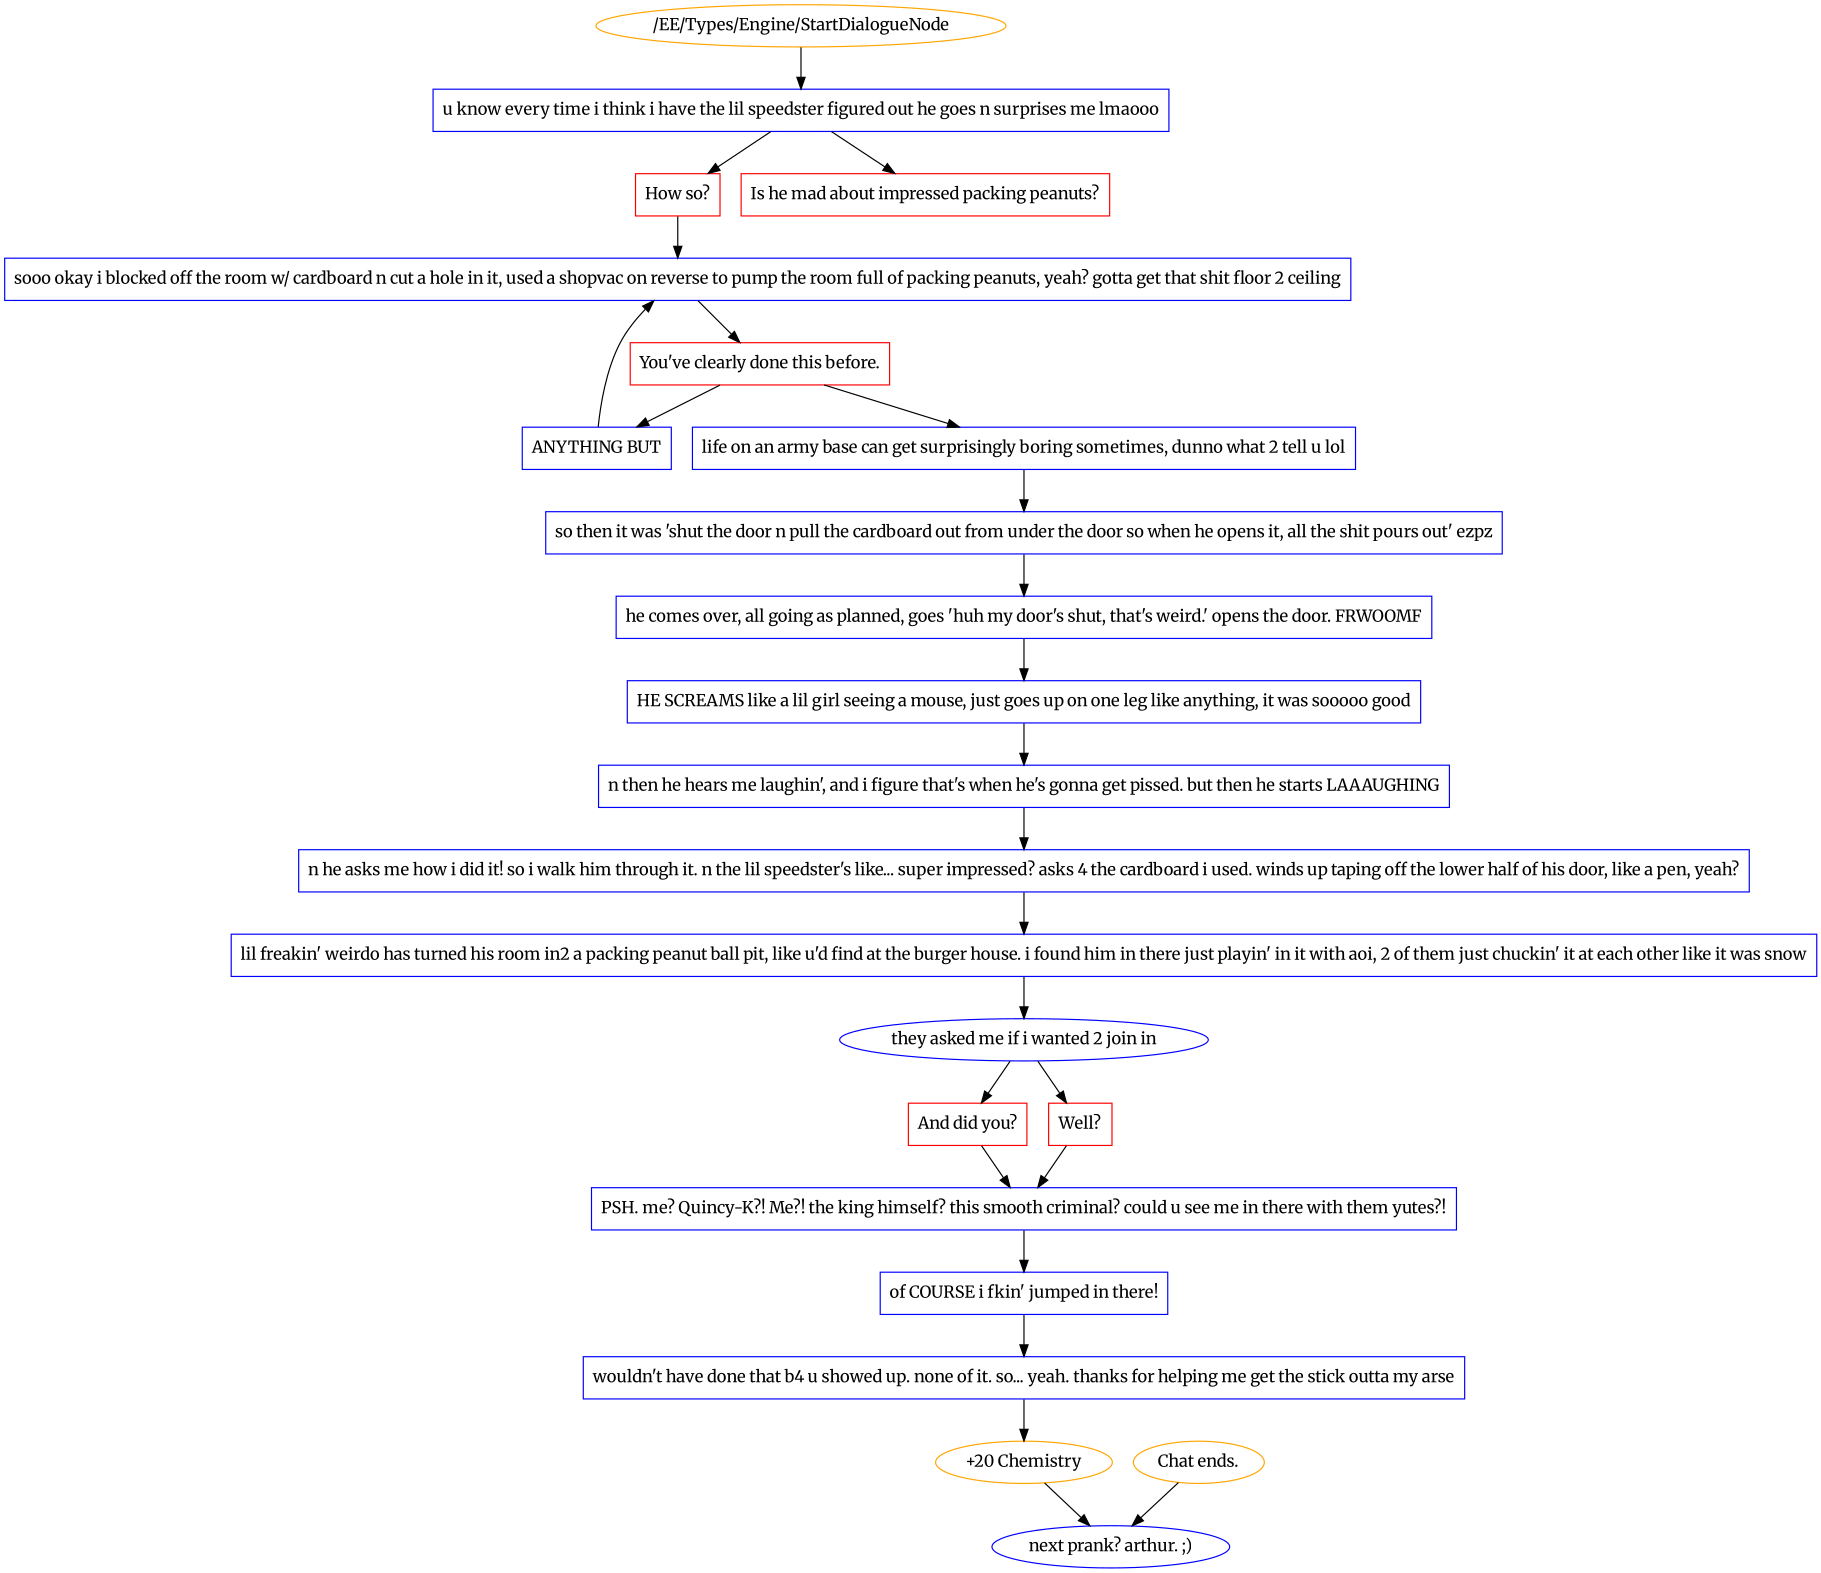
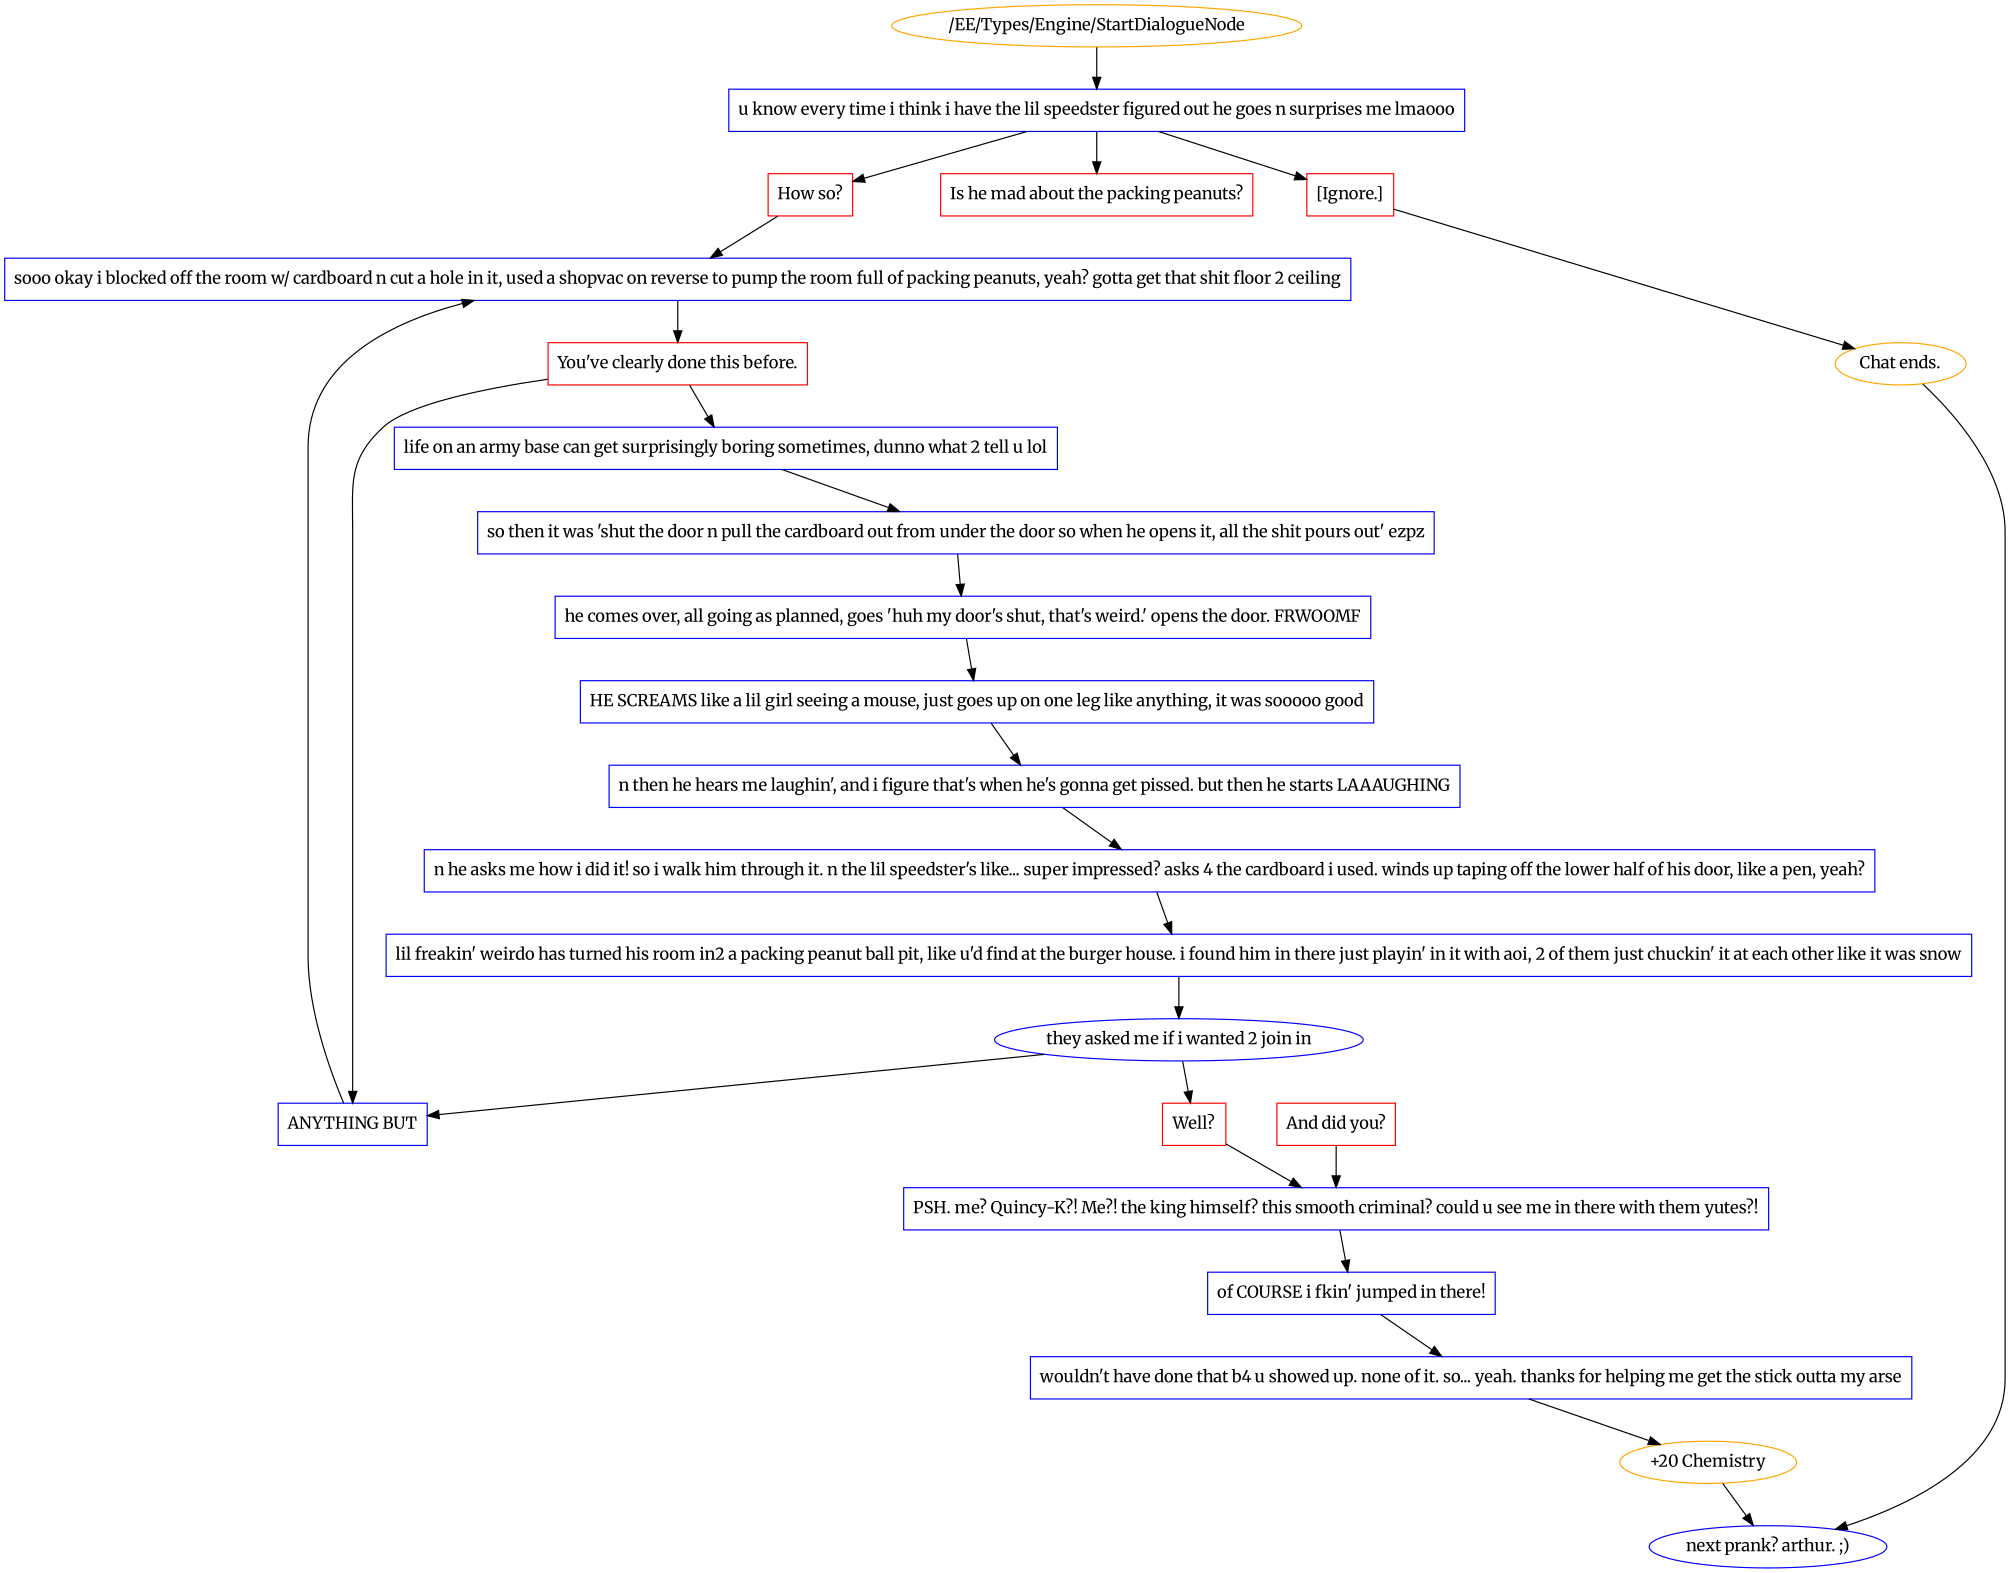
(925, 195) -> (1097, 195)
none -> (1350, 195)
(999, 1077) -> (742, 1084)
